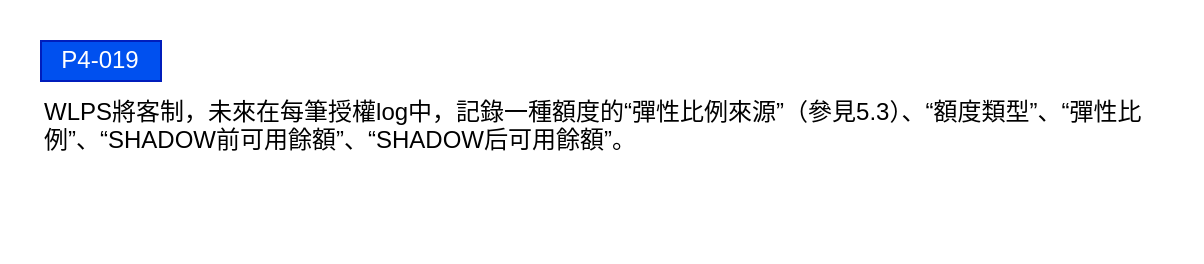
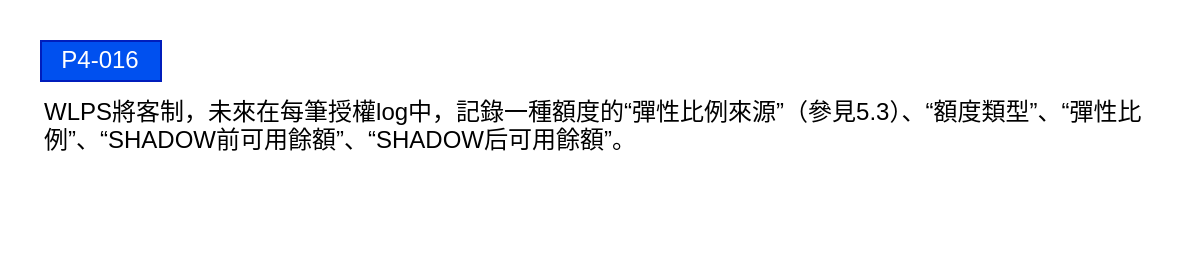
(101, 61) -> (101, 61)
